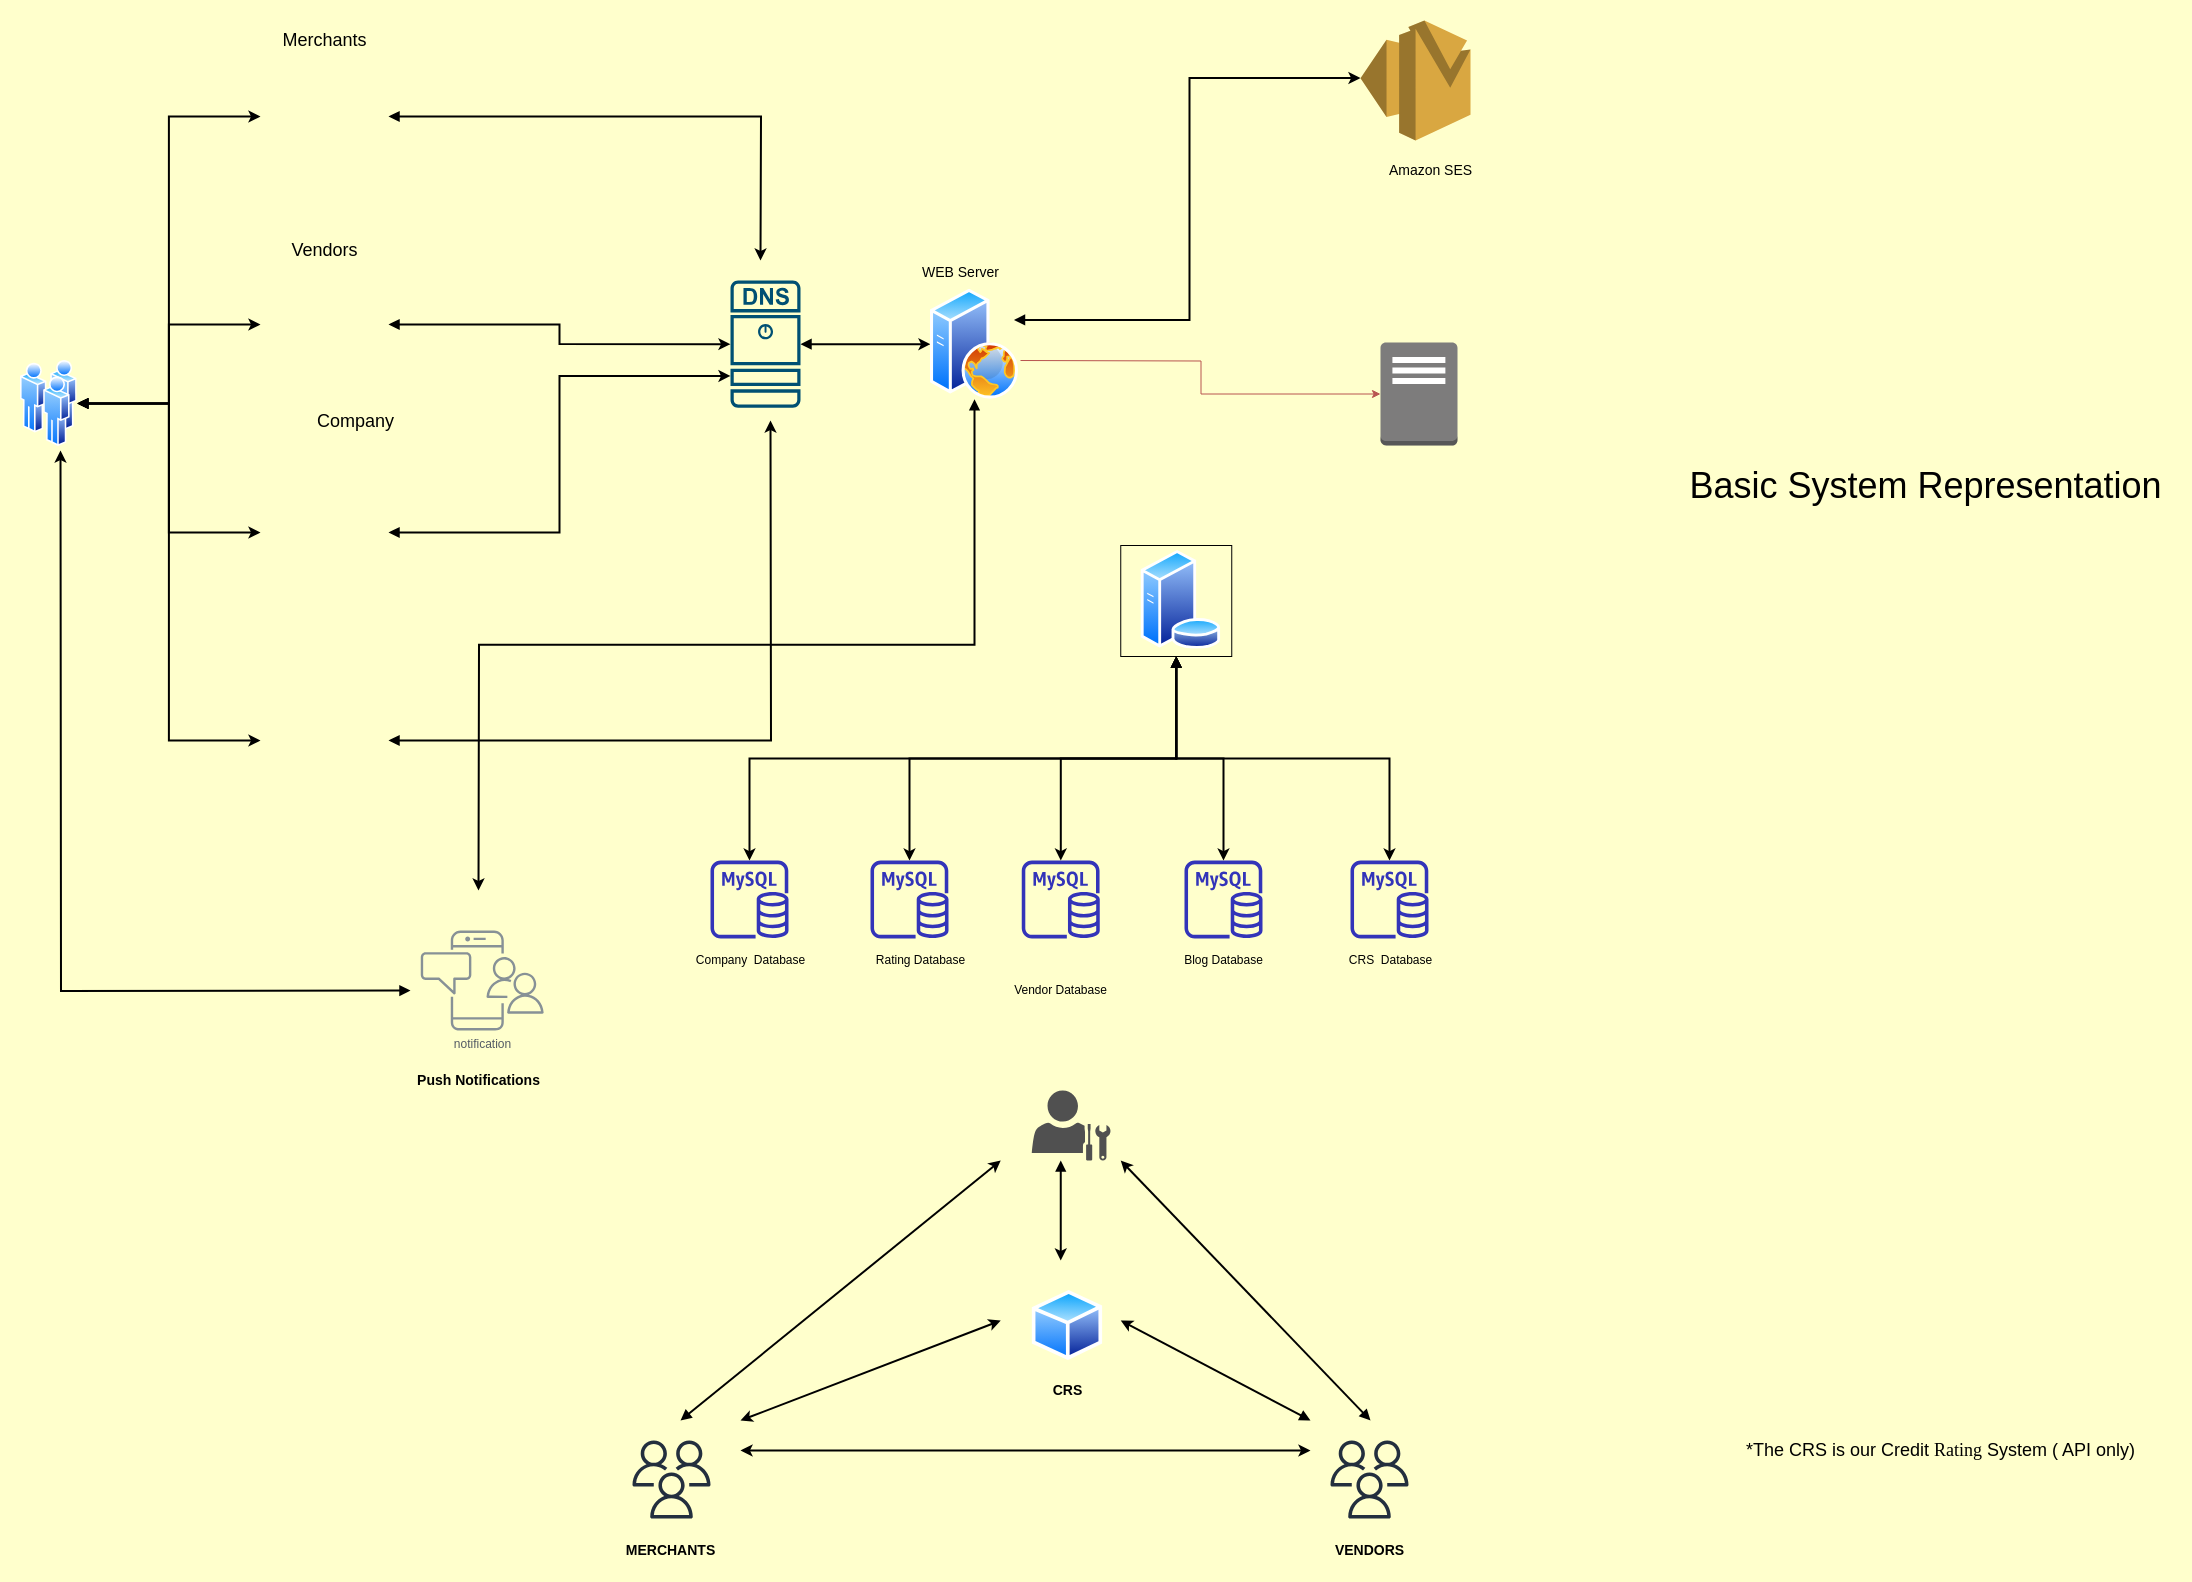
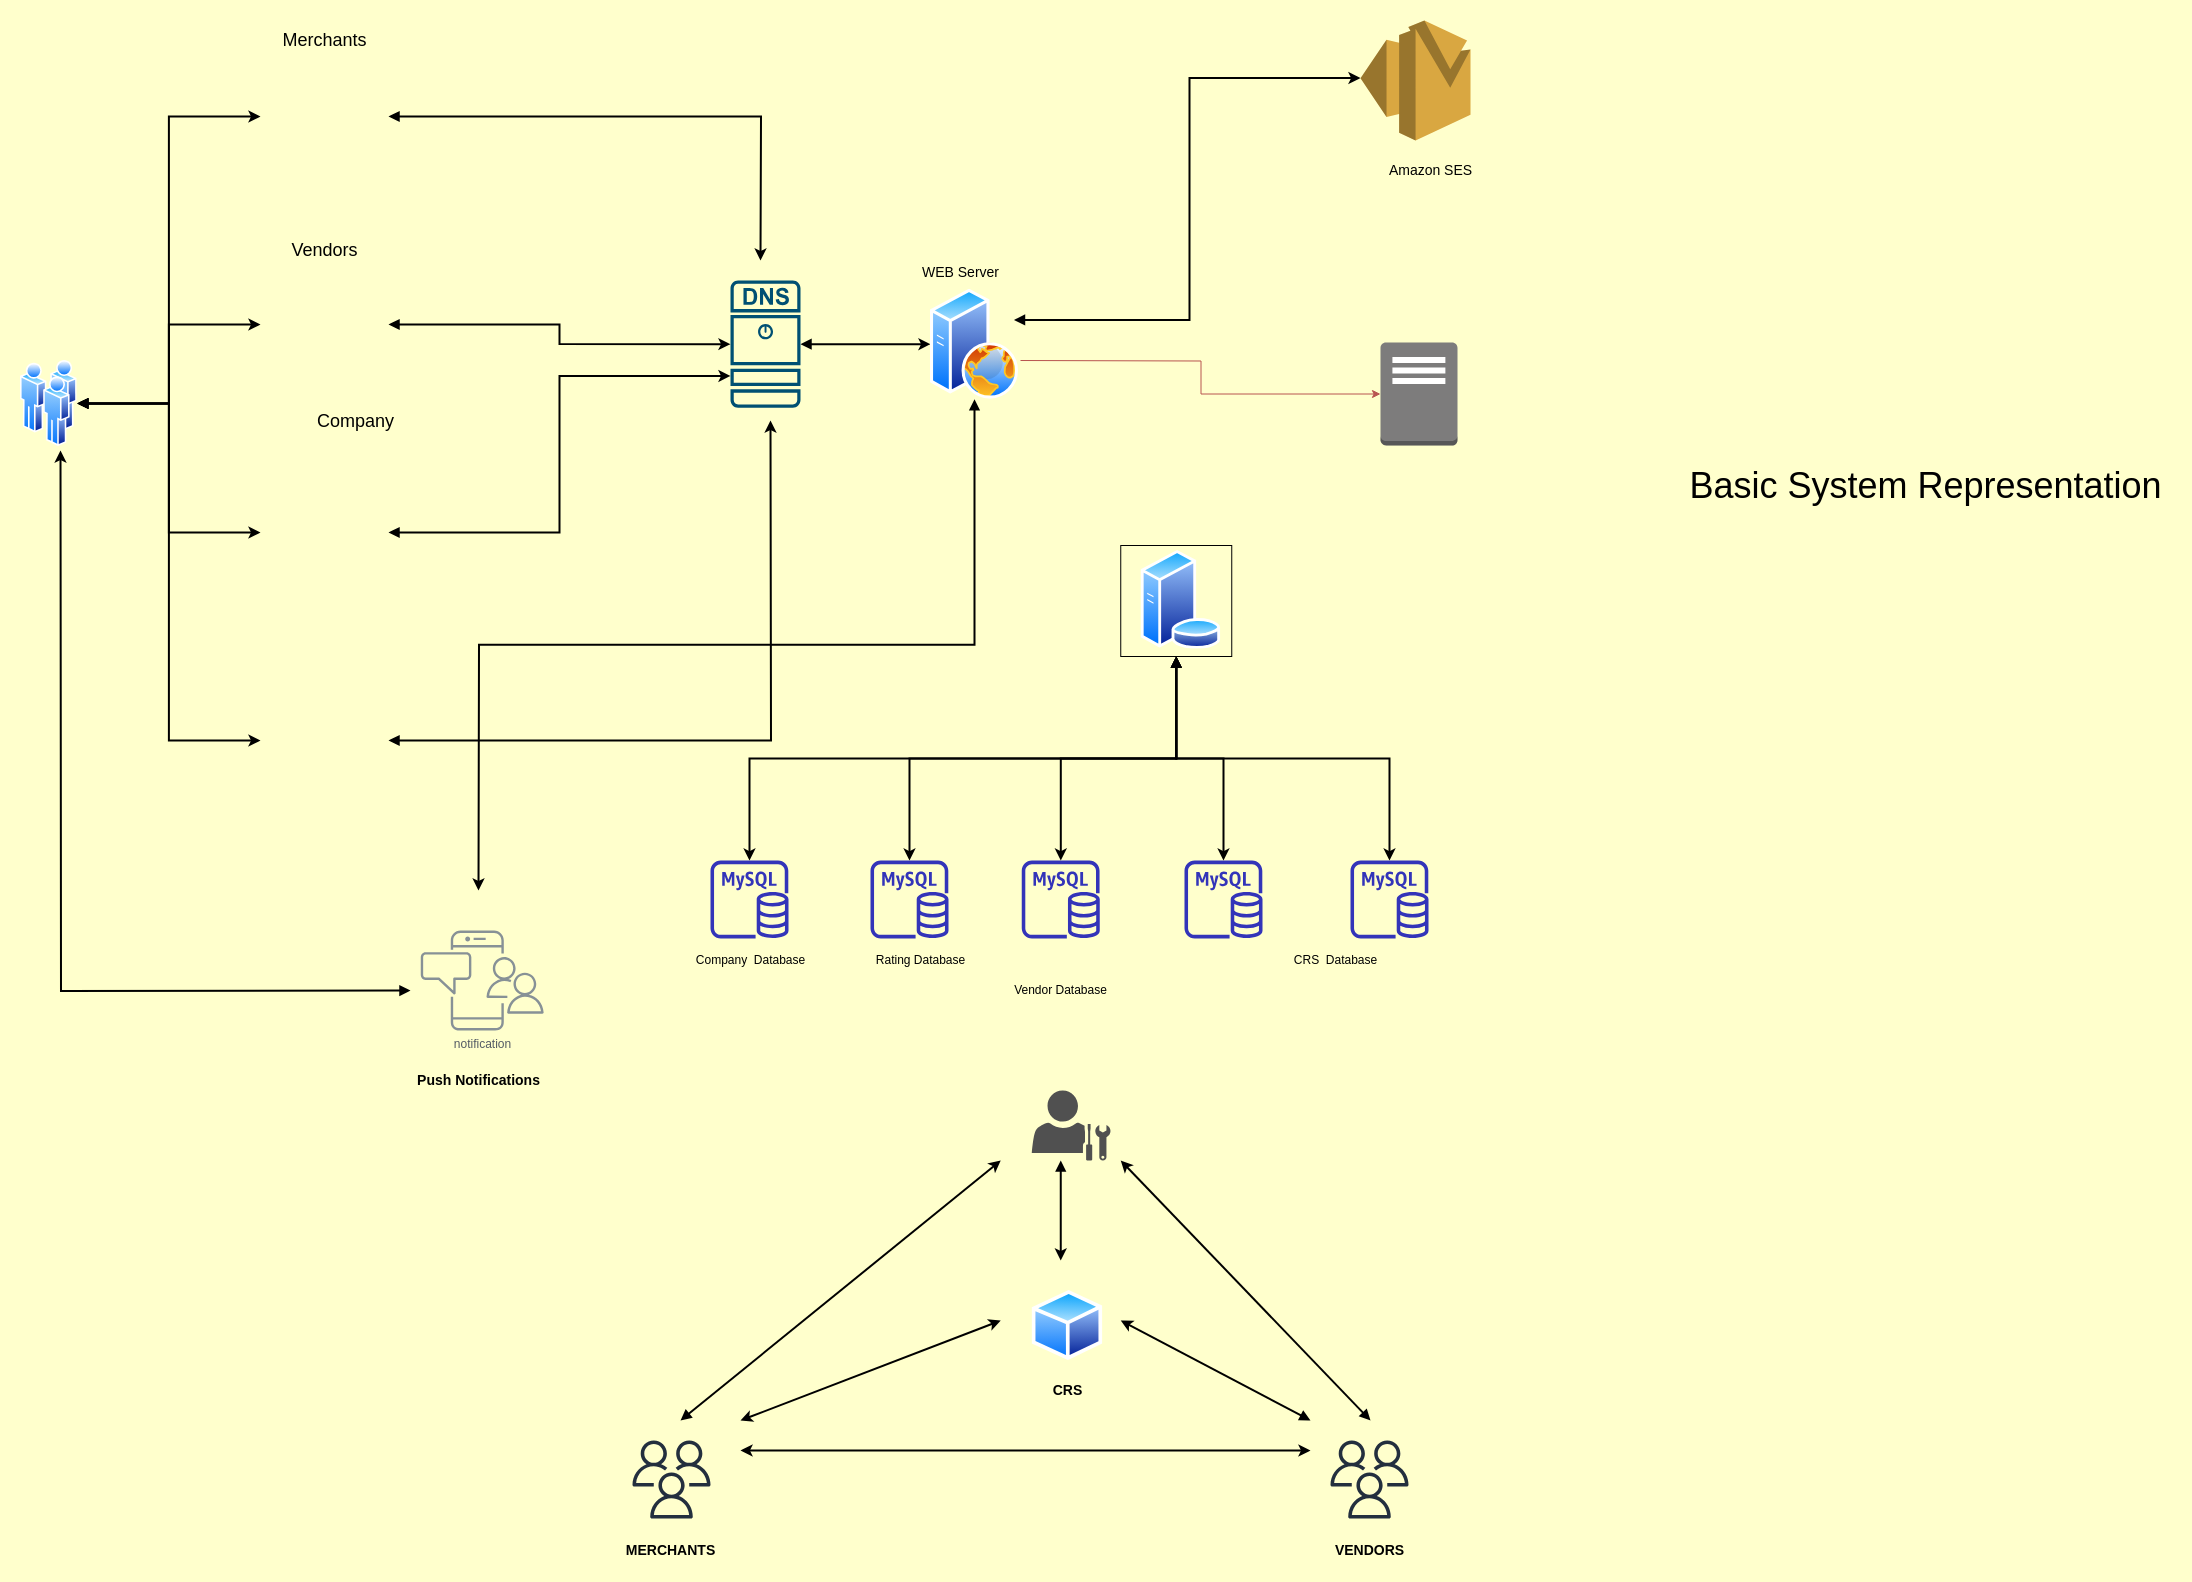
(1224, 961) -> none
(1391, 961) -> (1336, 961)
(1941, 1451) -> none
